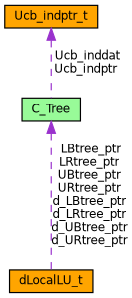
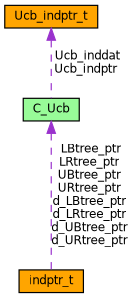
(51, 110) -> (51, 110)
(51, 281) -> (51, 281)
